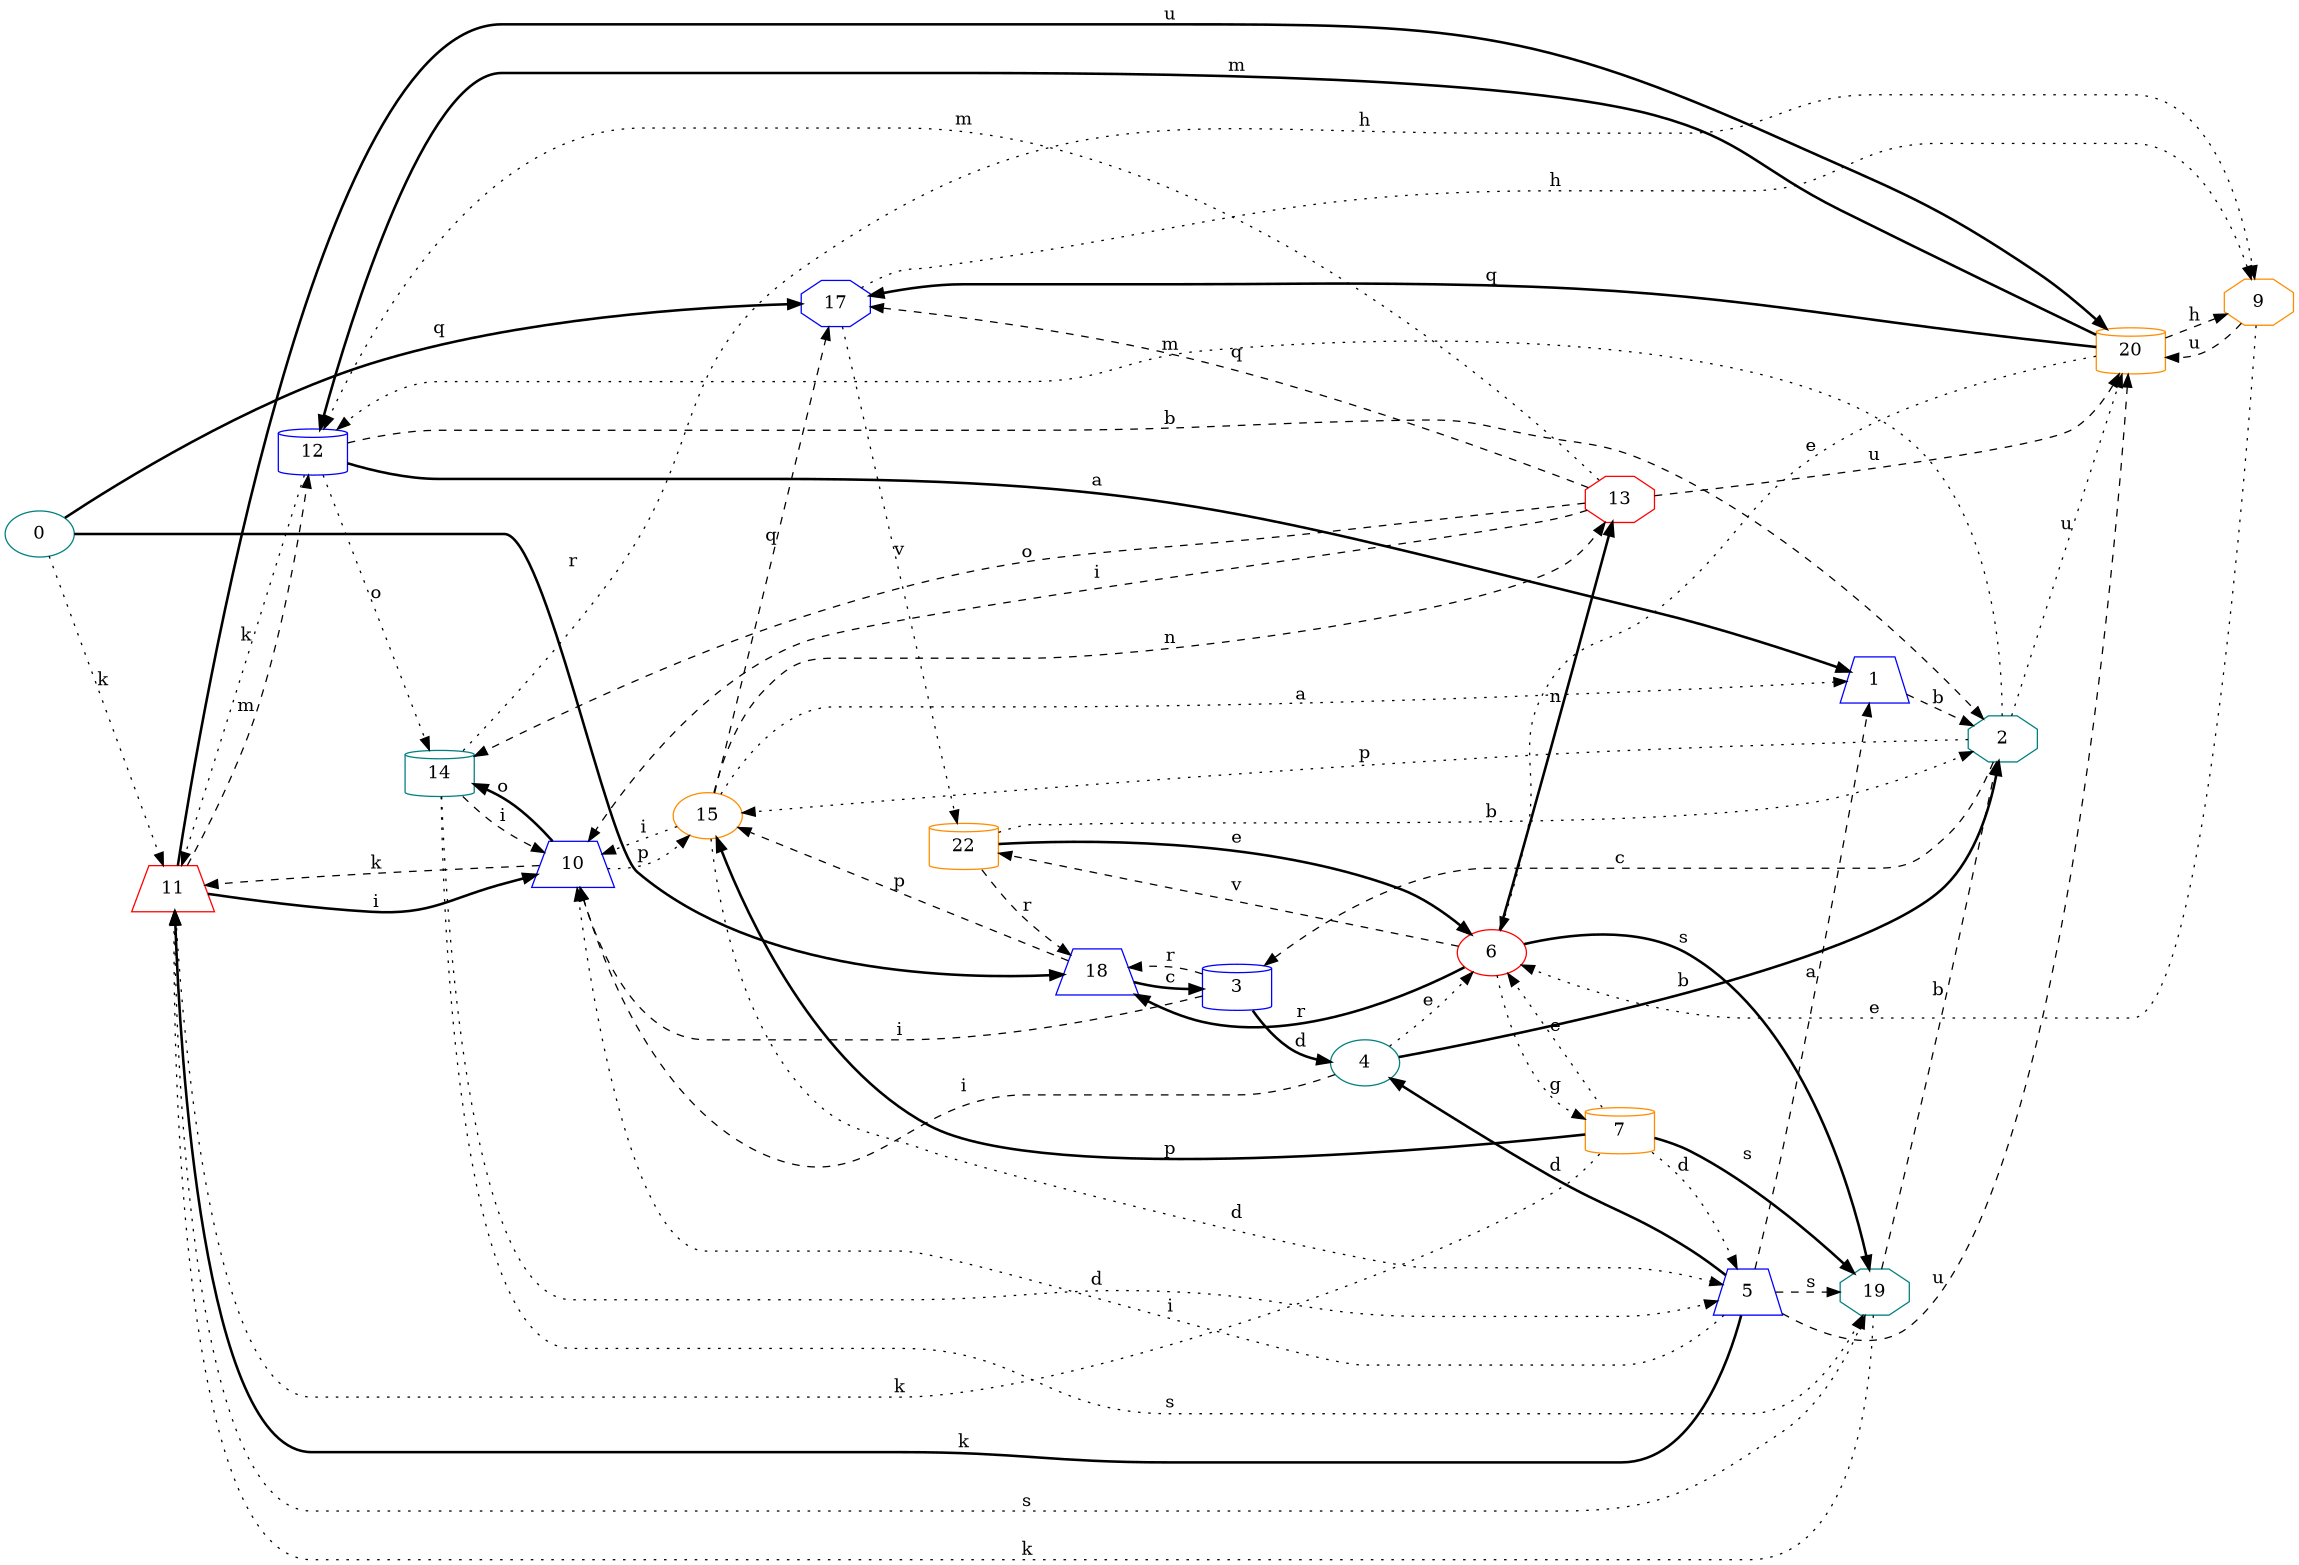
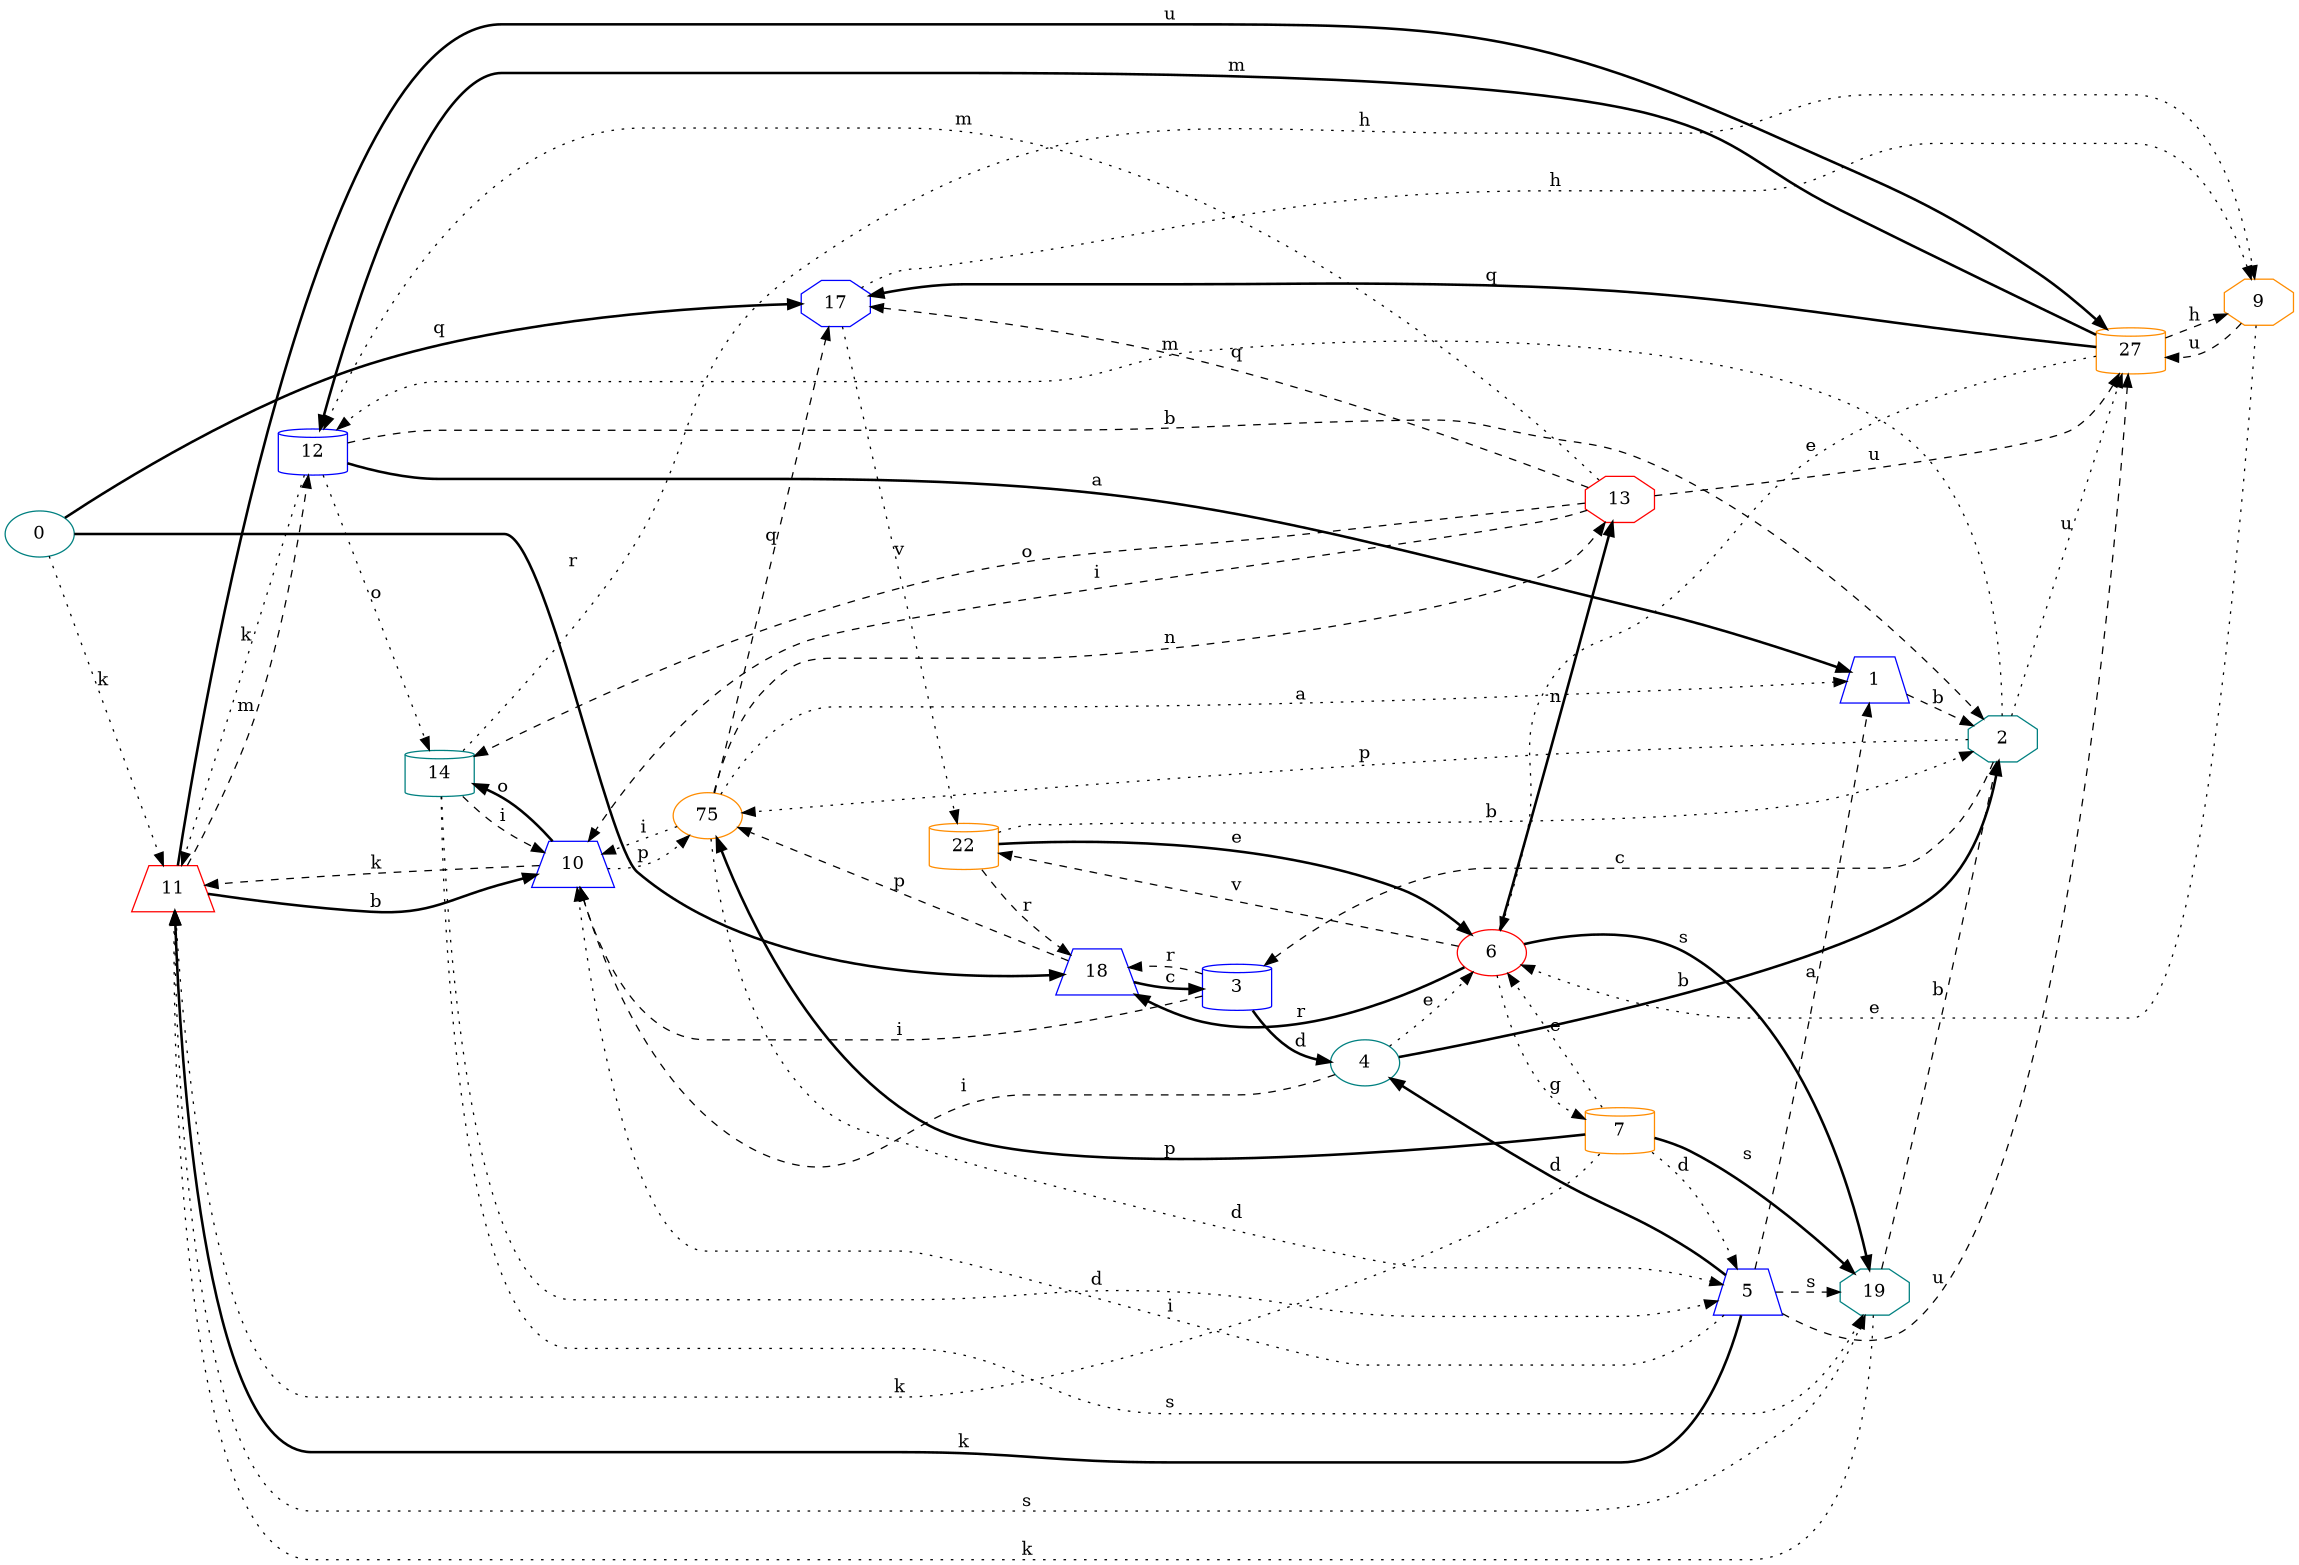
(2131, 351) -> (2131, 351)
(708, 816) -> (708, 816)
(376, 902) -> (376, 902)
